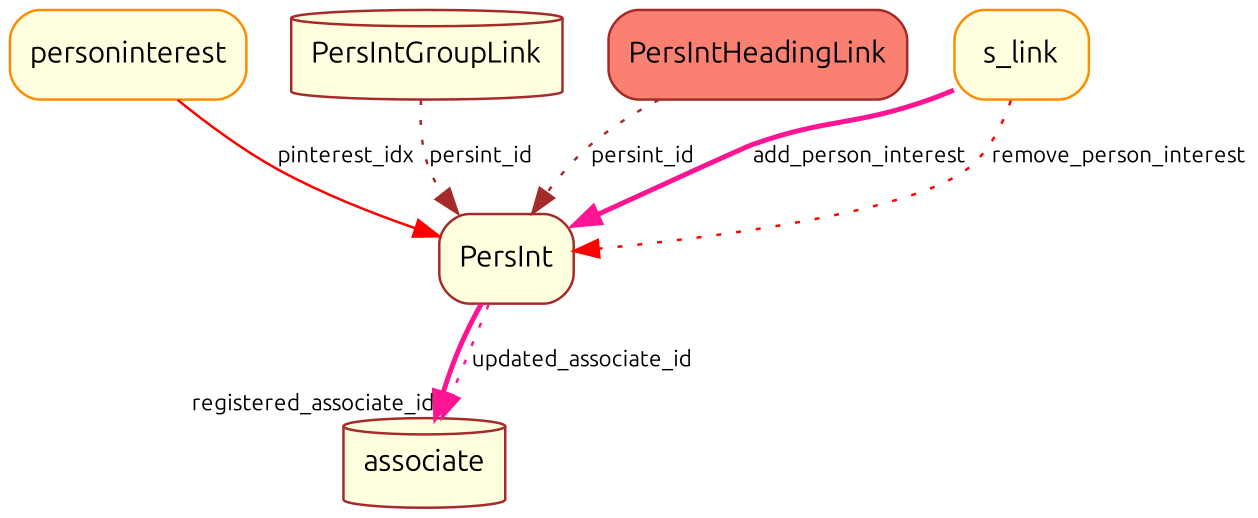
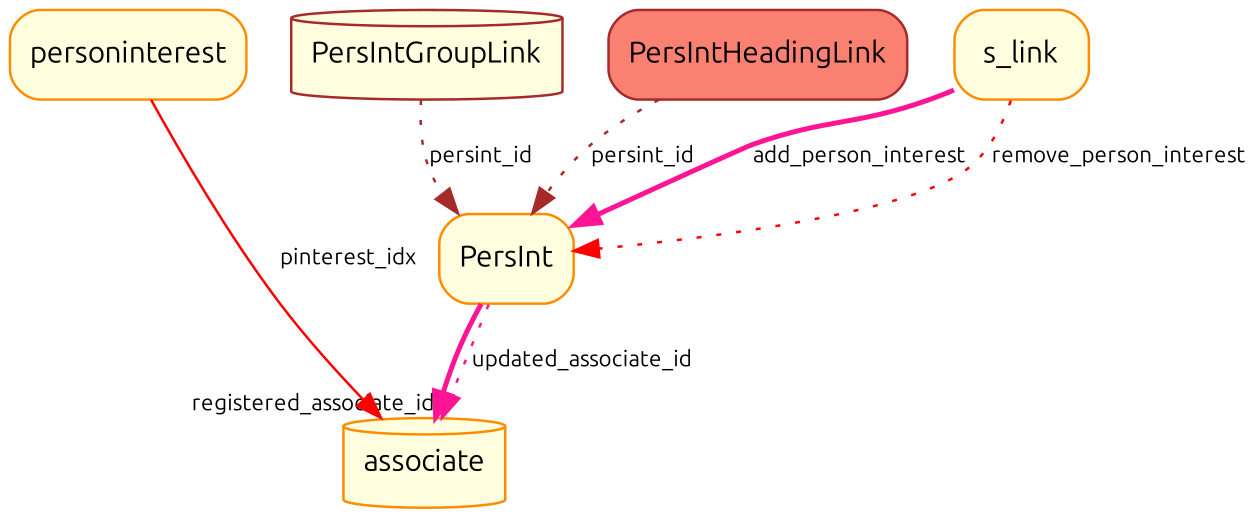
(290, 176) -> (247, 257)
(506, 259) -> (506, 259)
(424, 463) -> (424, 463)
